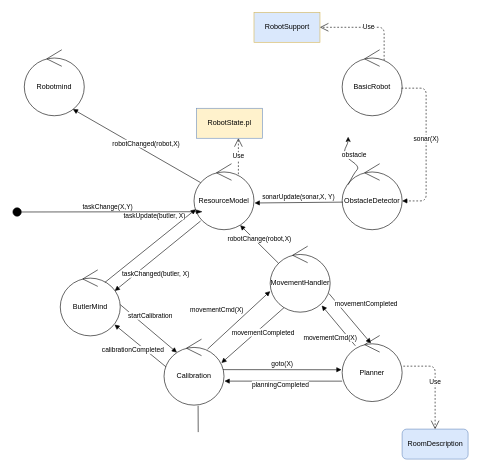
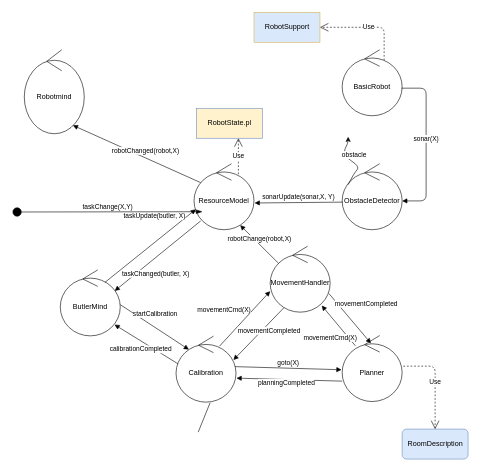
(54, 83) -> (54, 92)
(426, 142) -> (426, 142)
(194, 372) -> (206, 369)
